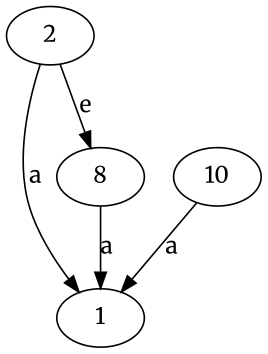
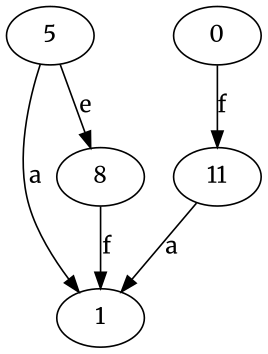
(50, 36) -> (50, 36)
none -> (217, 36)
(217, 177) -> (217, 177)
(107, 247) -> (107, 247)
